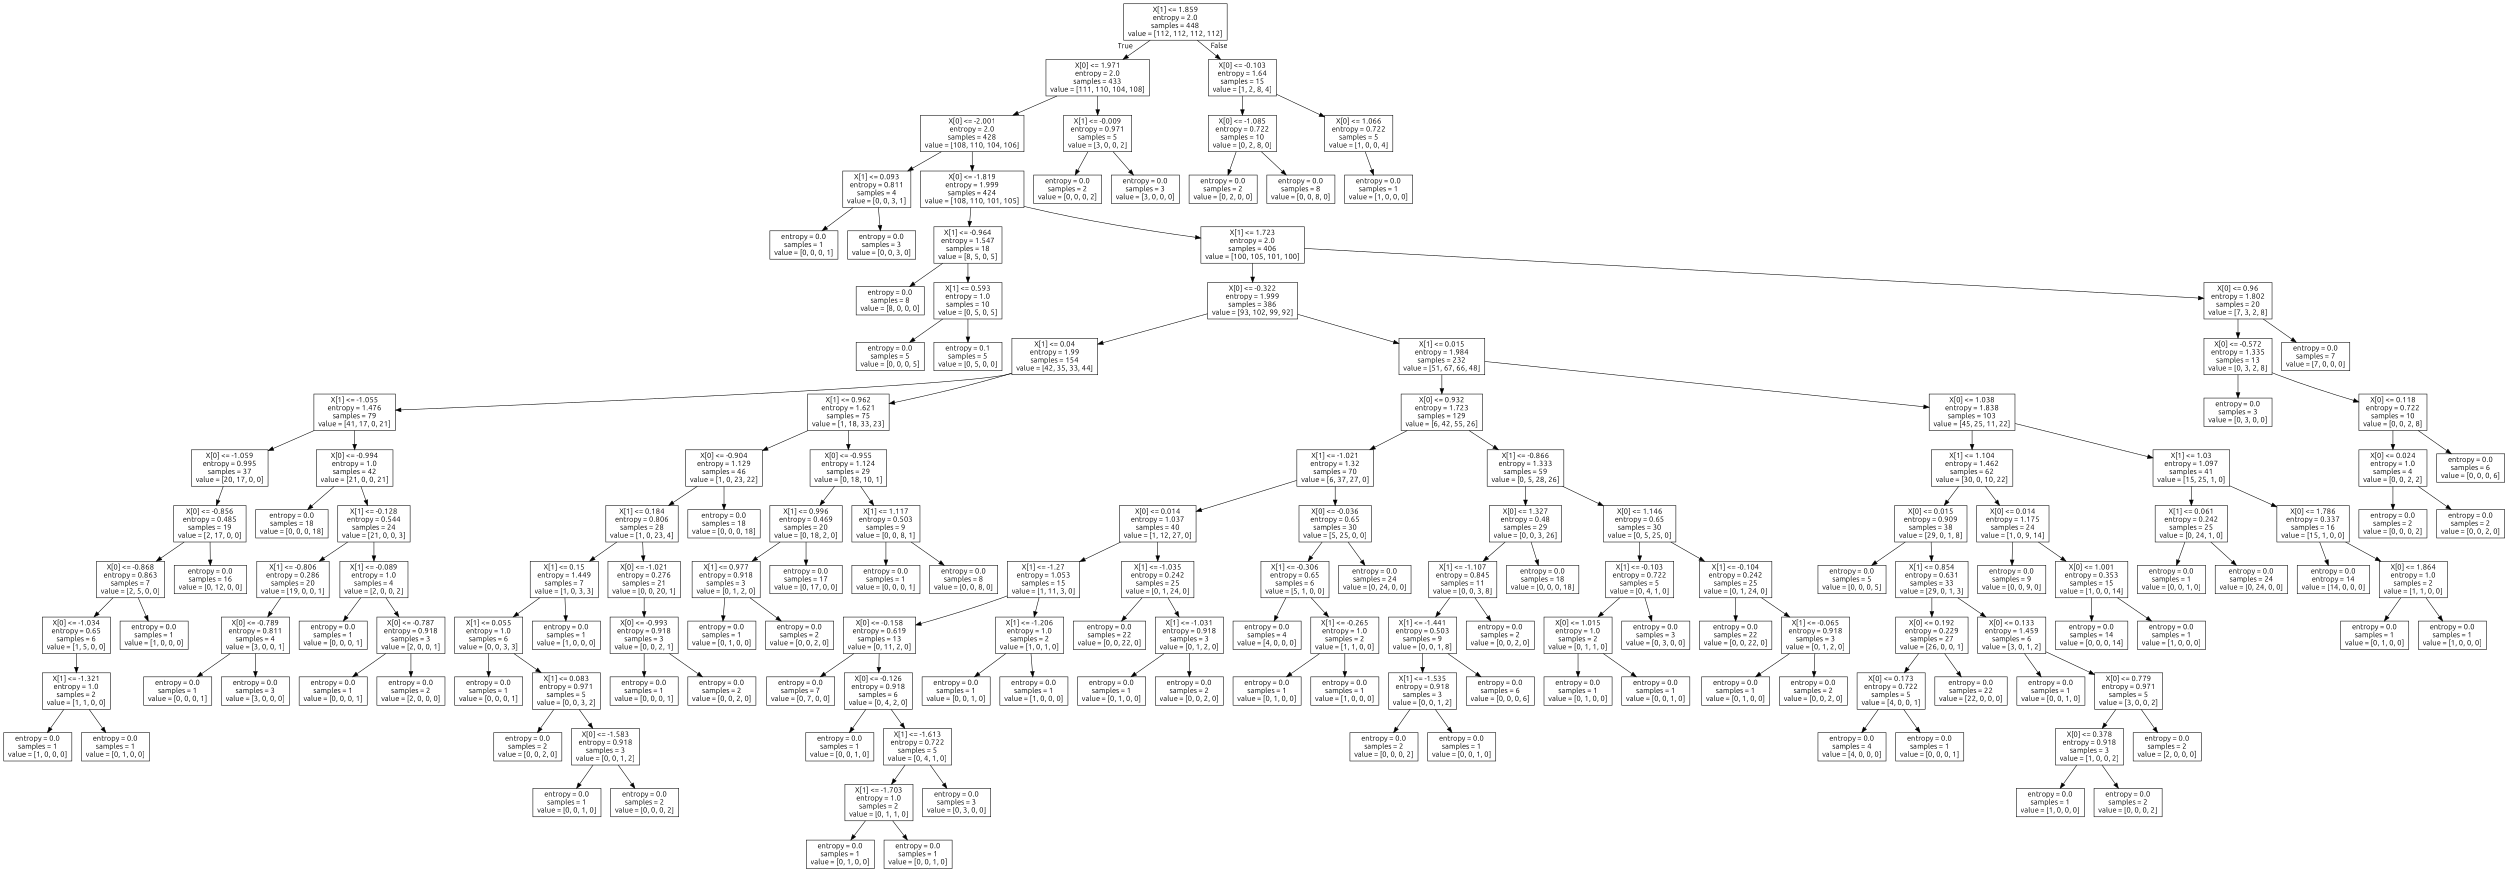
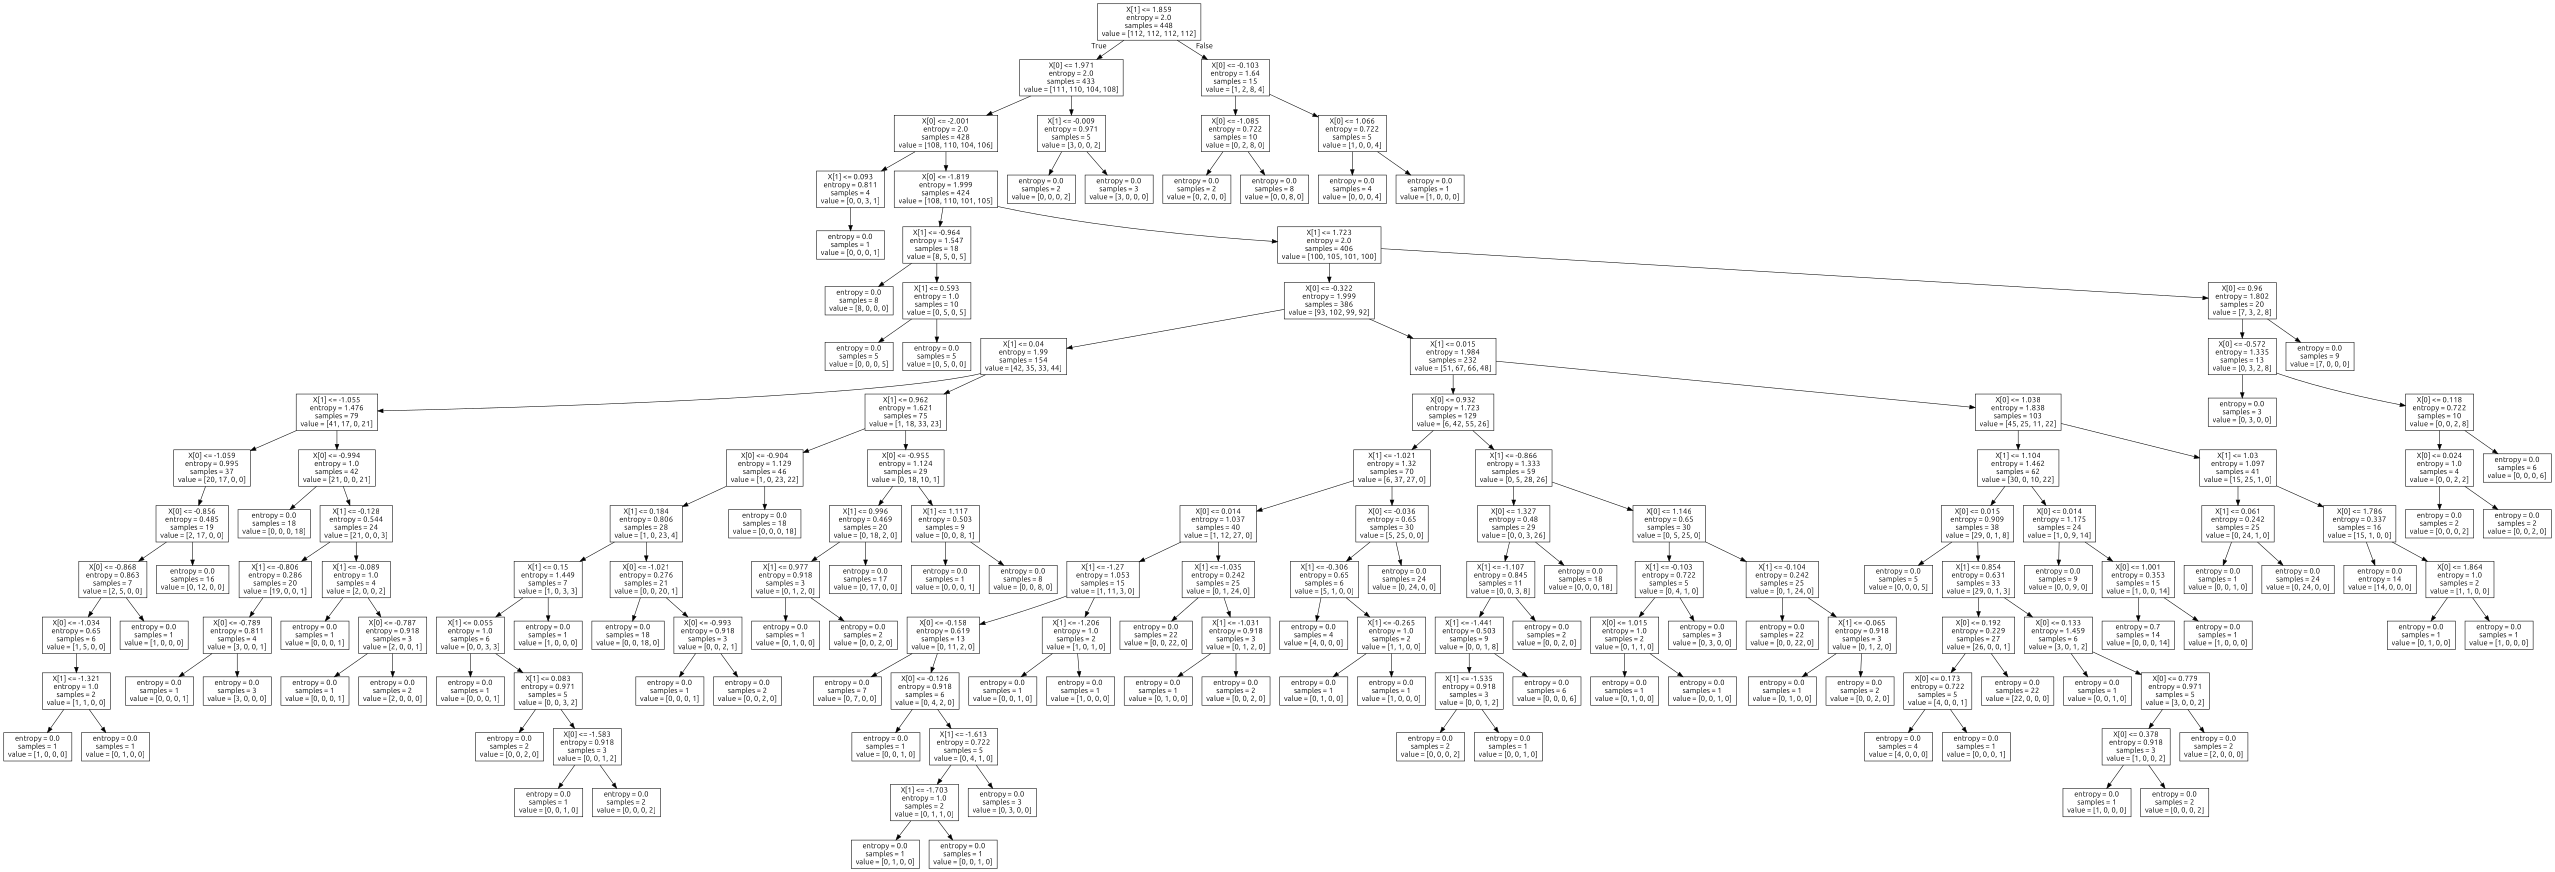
none -> (1352, 189)
(882, 245) -> none
(968, 357) -> (937, 357)
(2316, 357) -> (2320, 357)
none -> (628, 635)
(2092, 635) -> (2138, 635)
